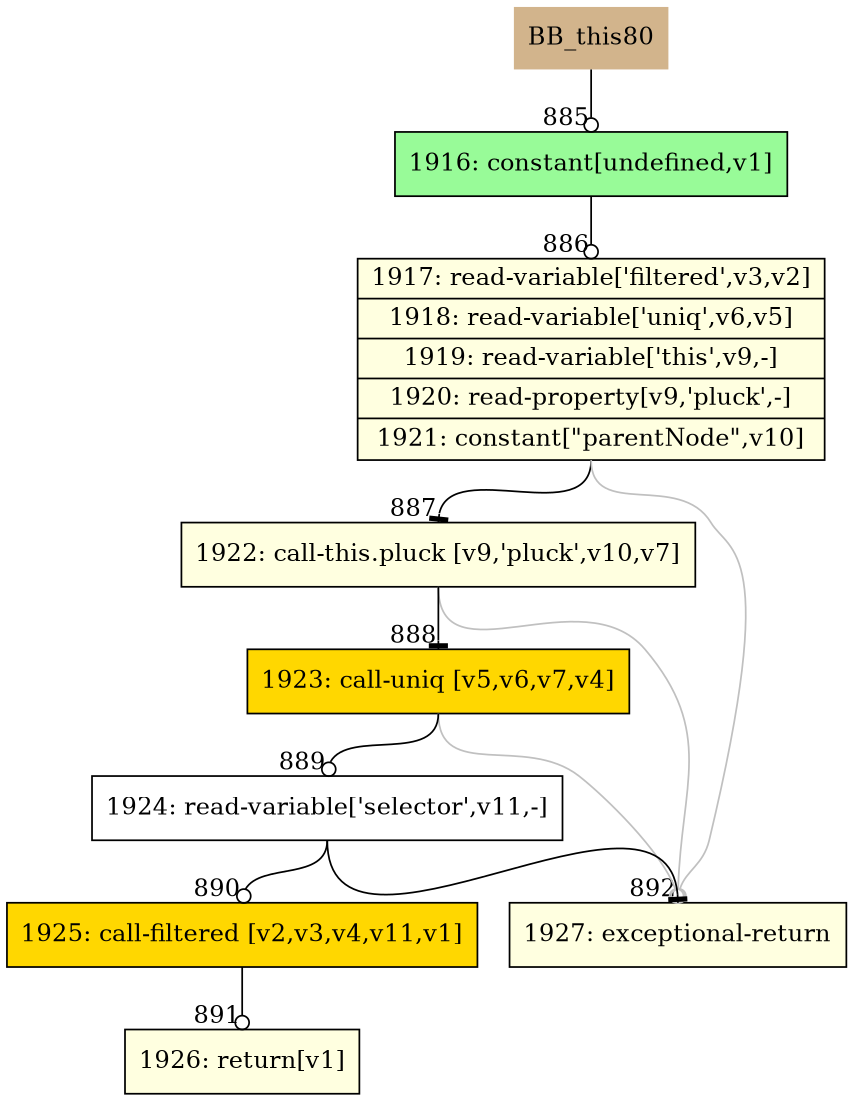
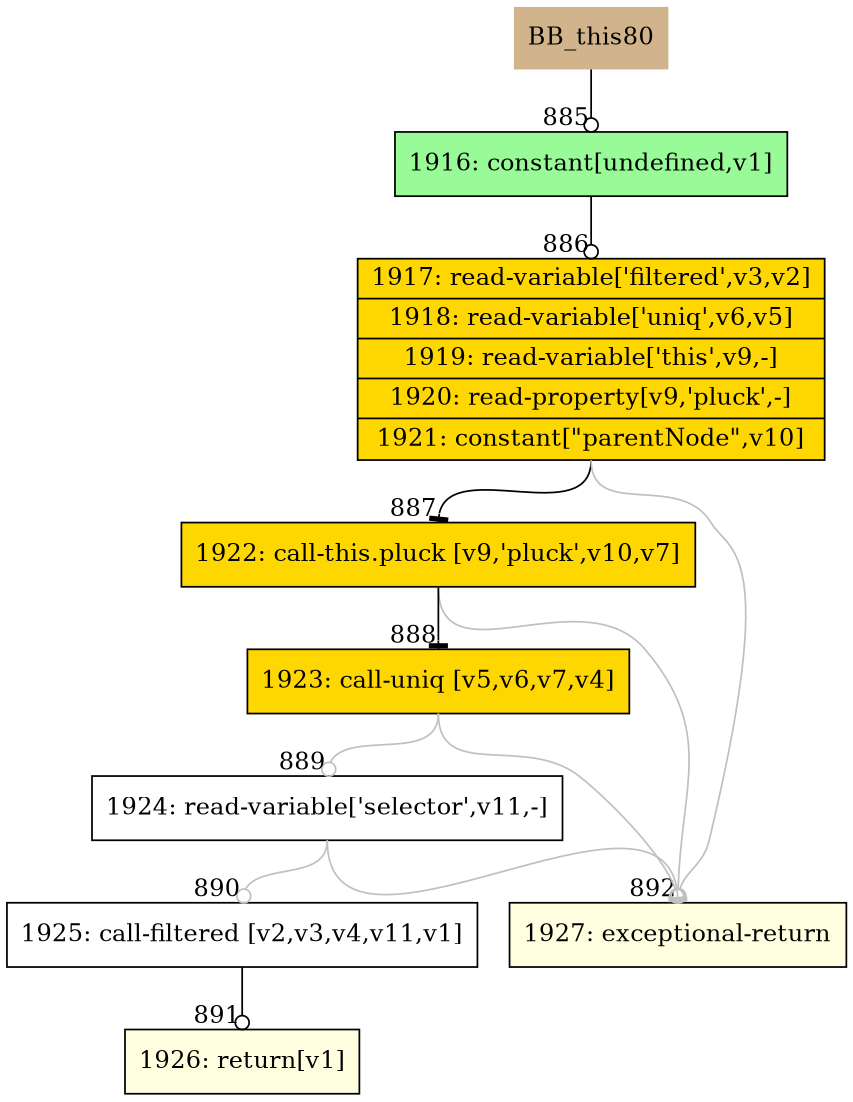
(591, 359) -> (591, 359)
(438, 555) -> (438, 555)
(390, 744) -> (390, 744)
(292, 870) -> (292, 870)
(498, 873) -> (498, 873)
(242, 935) -> (242, 935)
